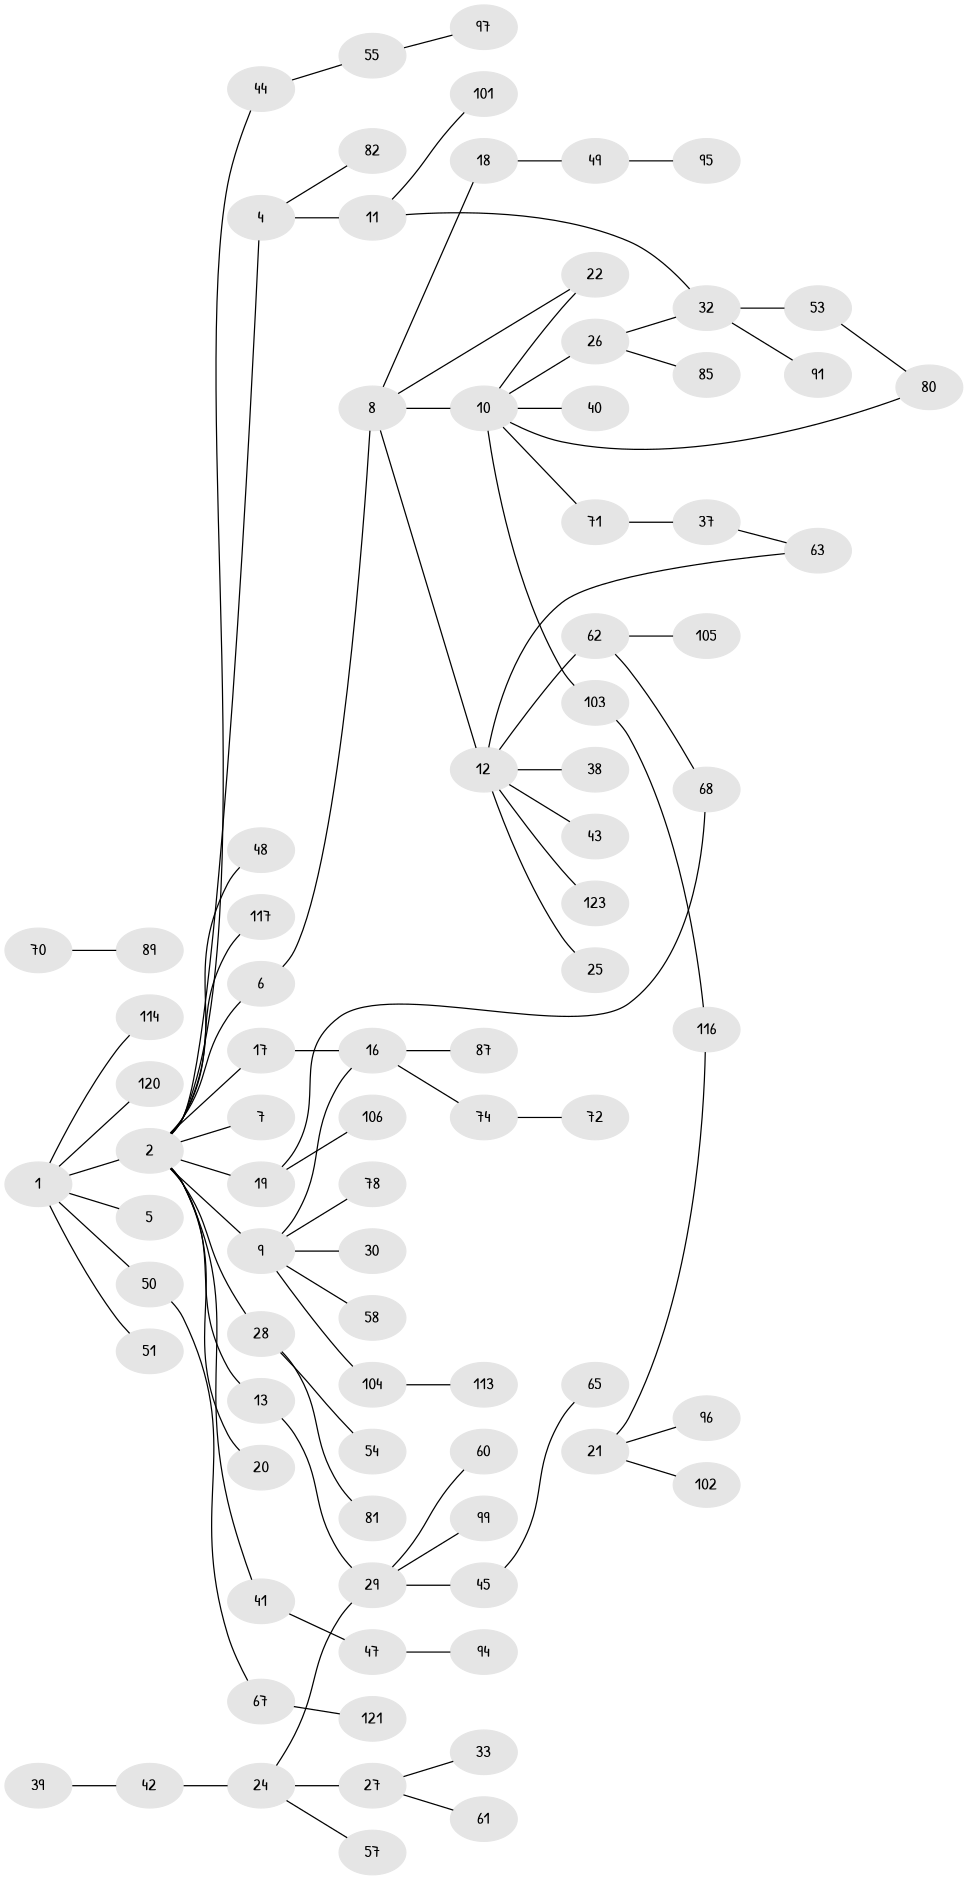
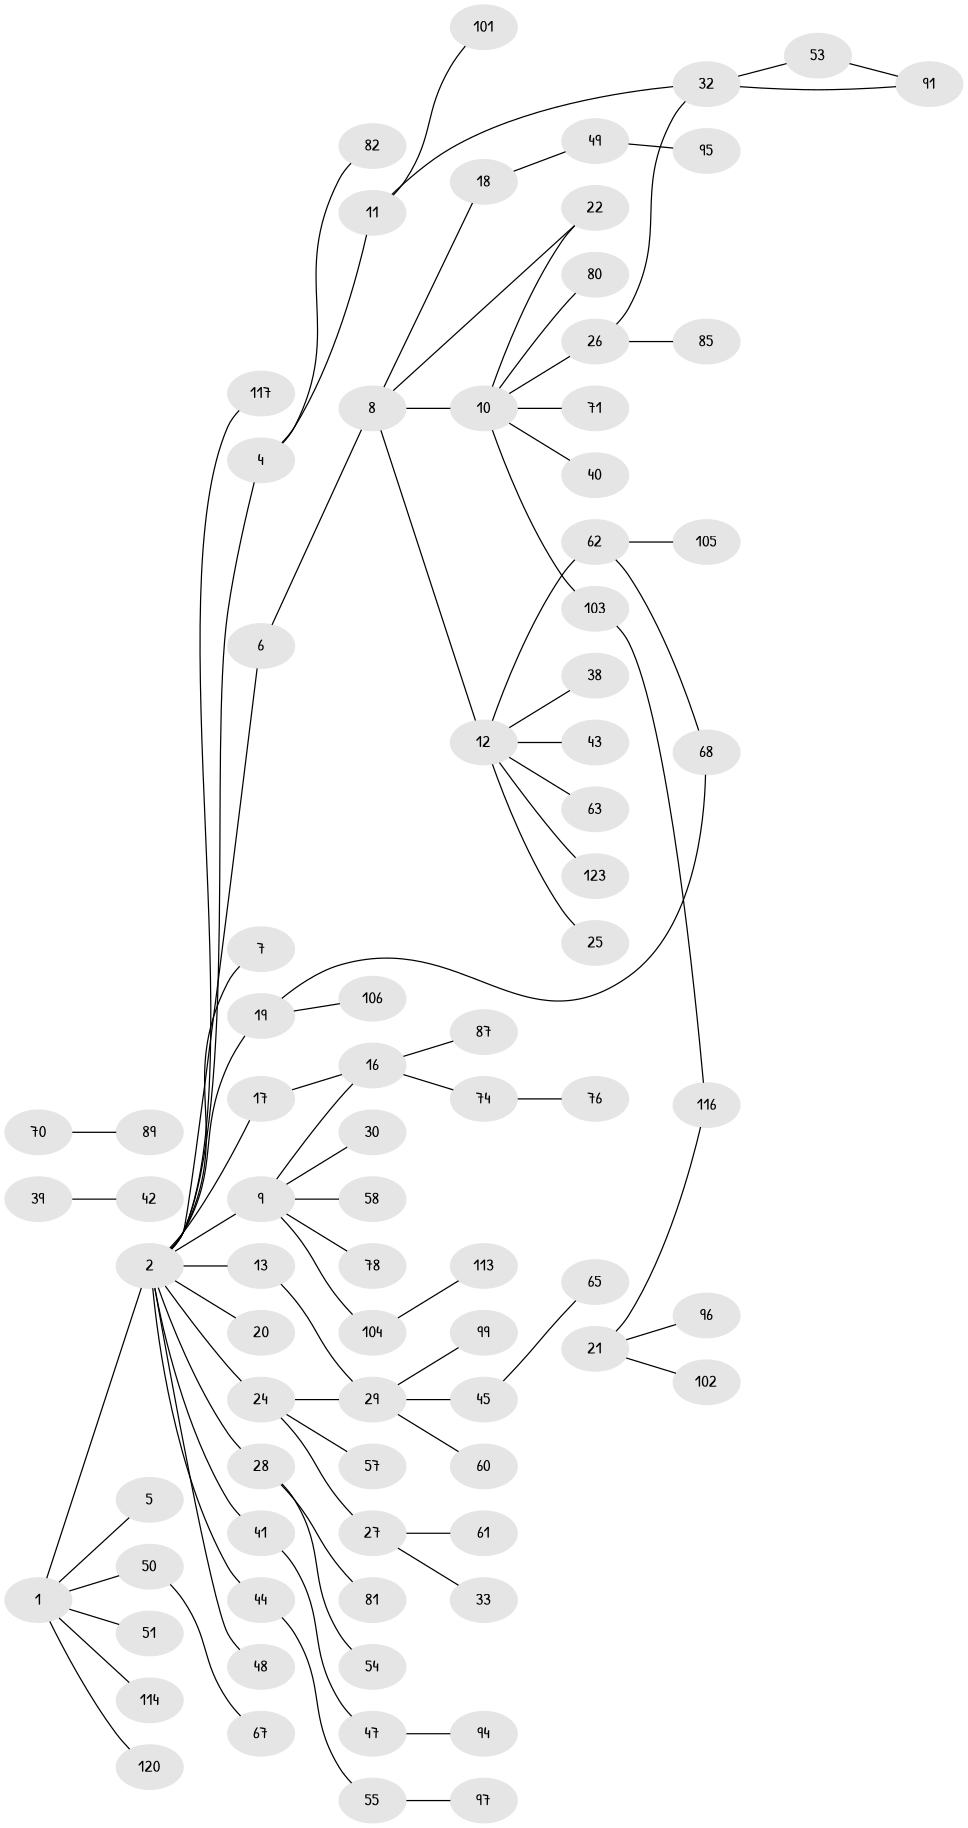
(874, 348) -> (874, 70)
(707, 522) -> none
(595, 1117) -> (595, 1099)
(372, 1719) -> none
(206, 1786) -> (202, 1335)
